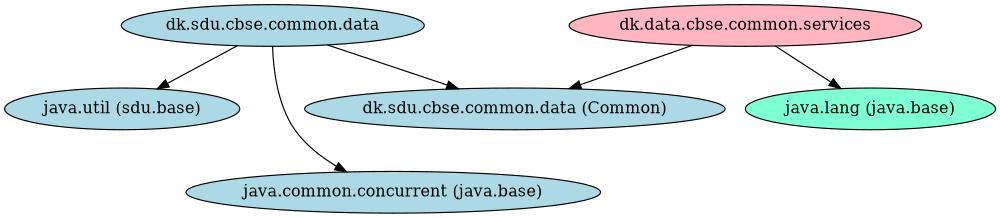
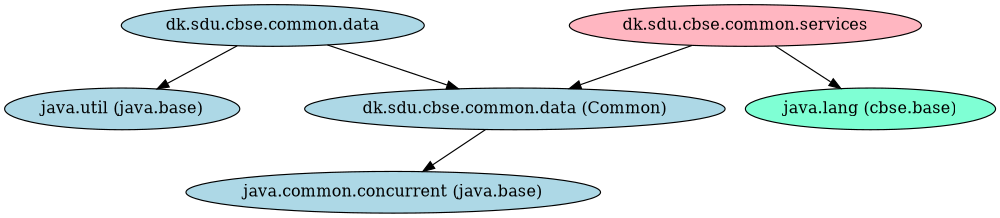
(745, 25) -> (745, 25)
(122, 109) -> (122, 109)
(870, 109) -> (870, 109)
(287, 116) -> (459, 147)
